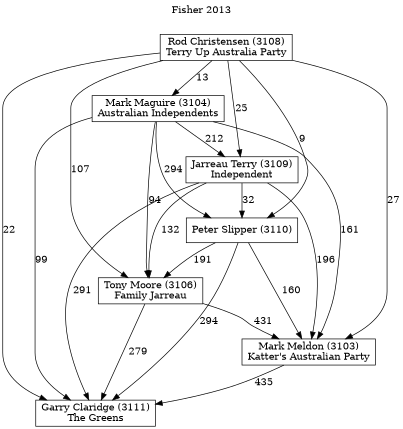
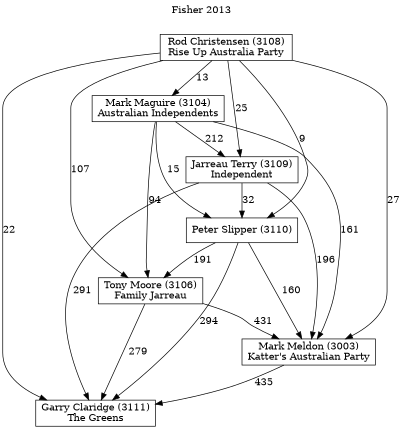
(226, 47) -> (226, 47)
(174, 170) -> (174, 170)
(162, 217) -> none
(35, 247) -> none
(309, 352) -> (309, 352)
